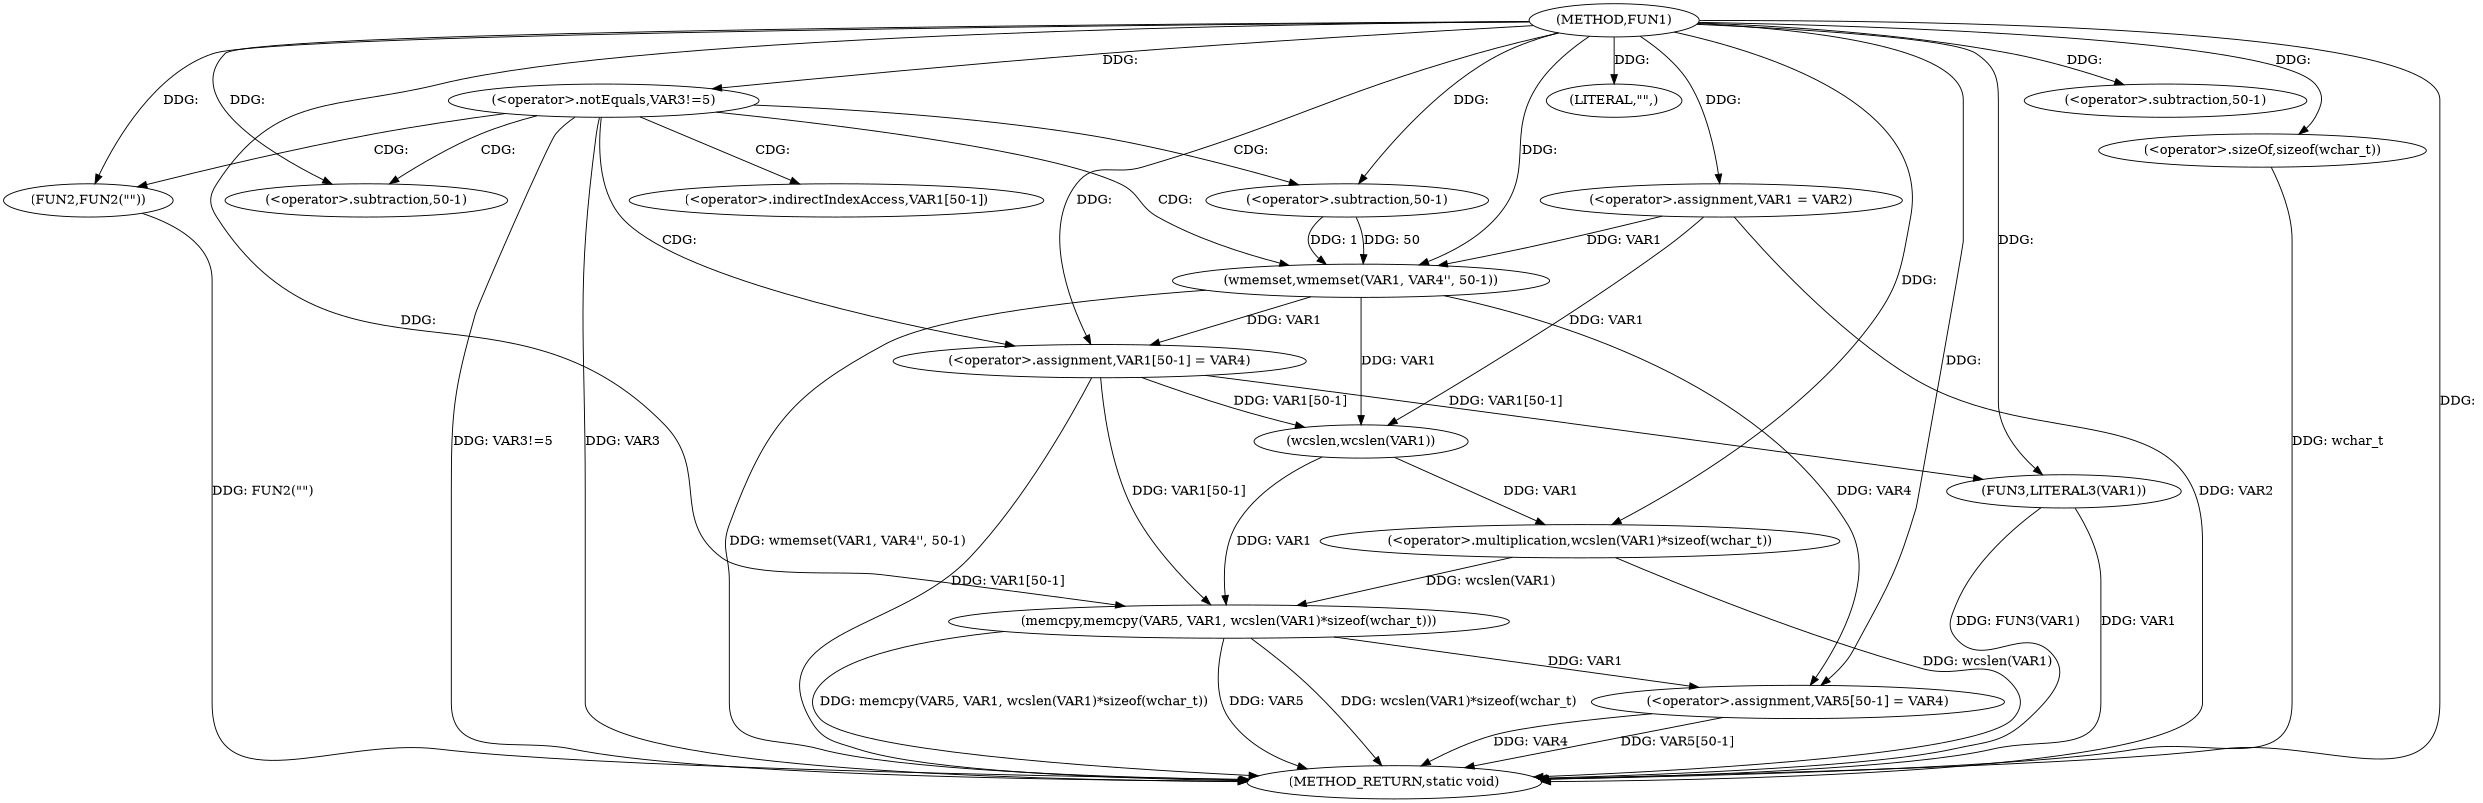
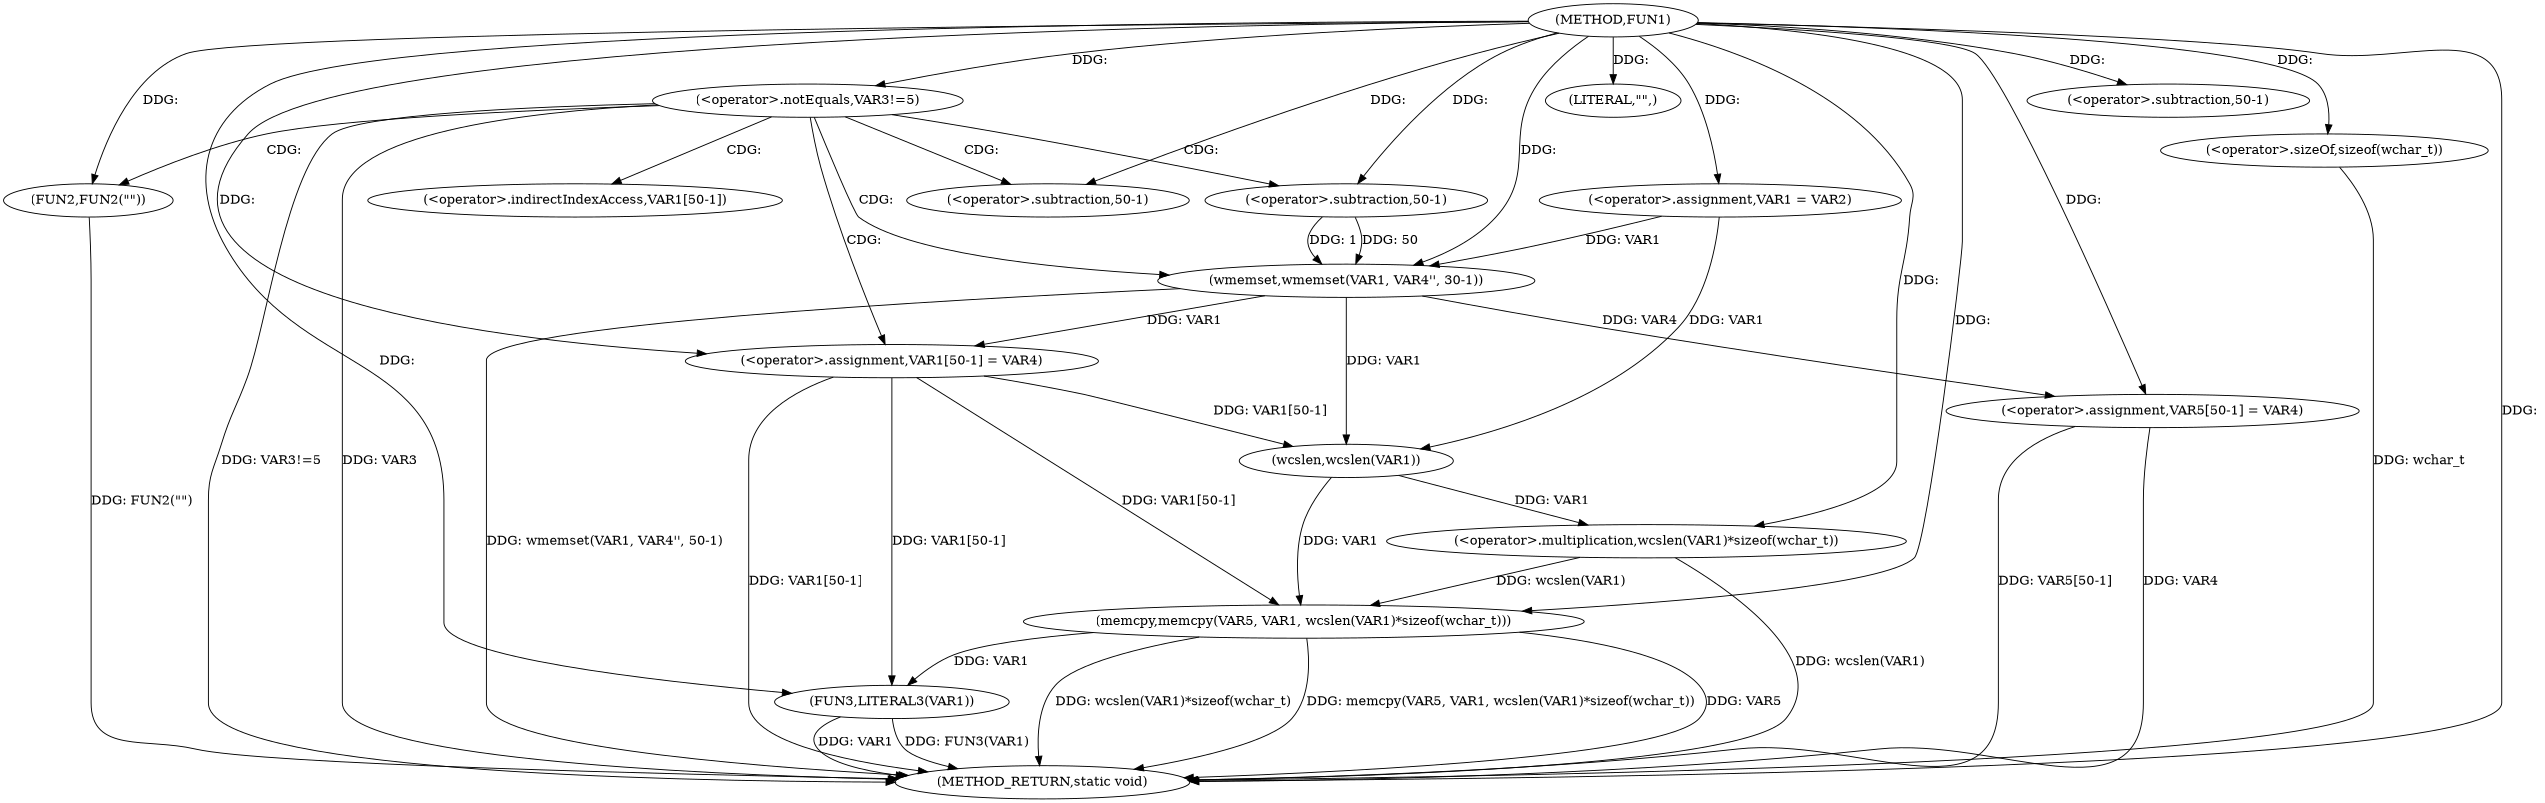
(1361, 281) -> (1346, 281)
(2202, 654) -> none
(1512, 662) -> (1000, 644)
